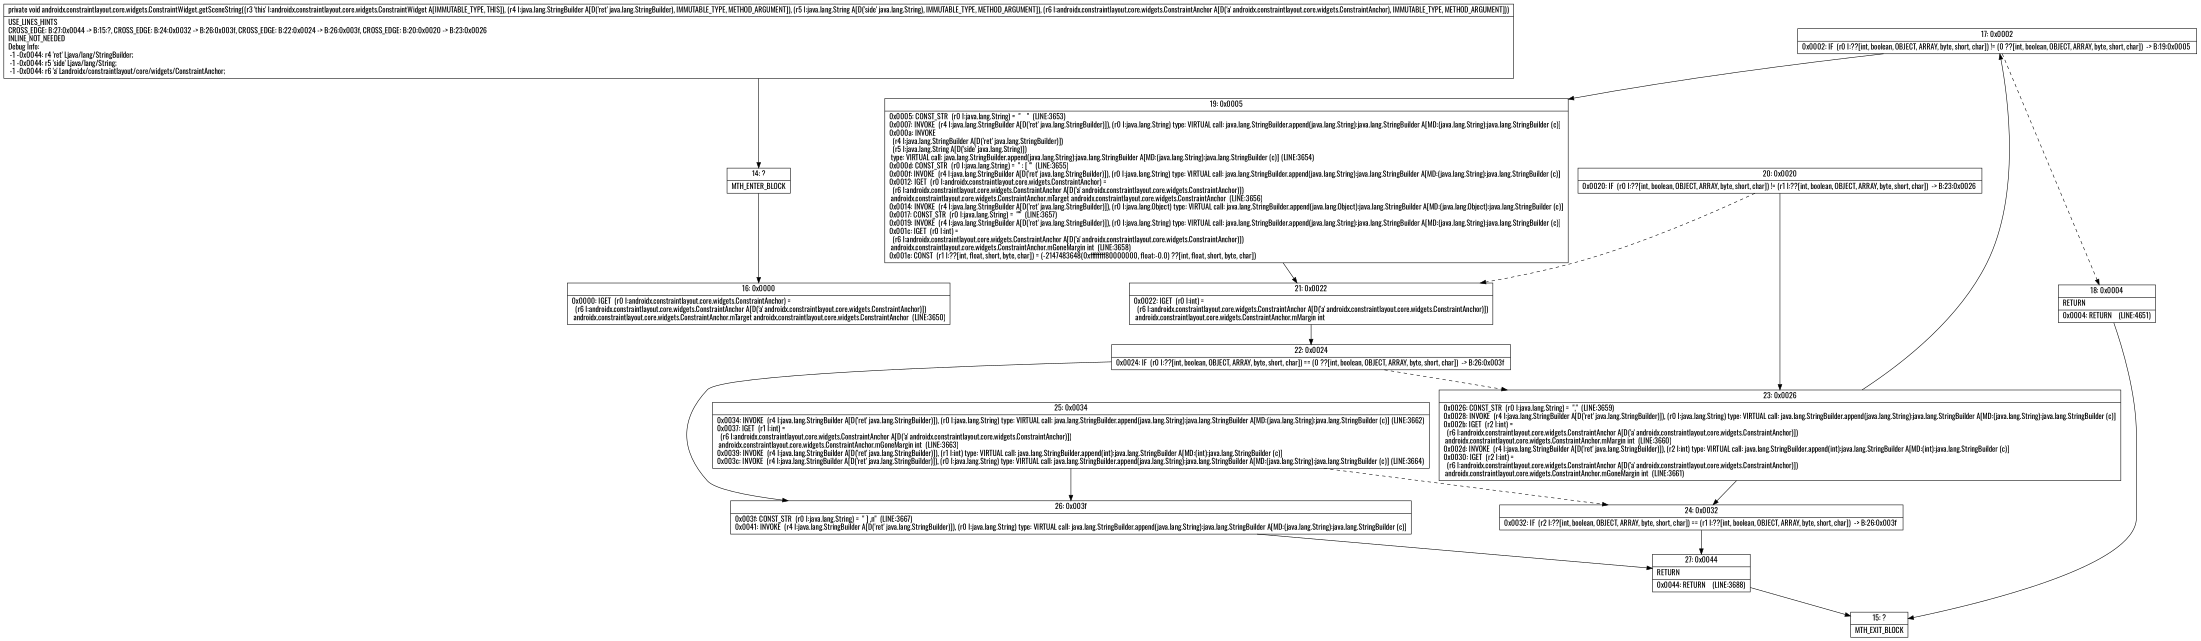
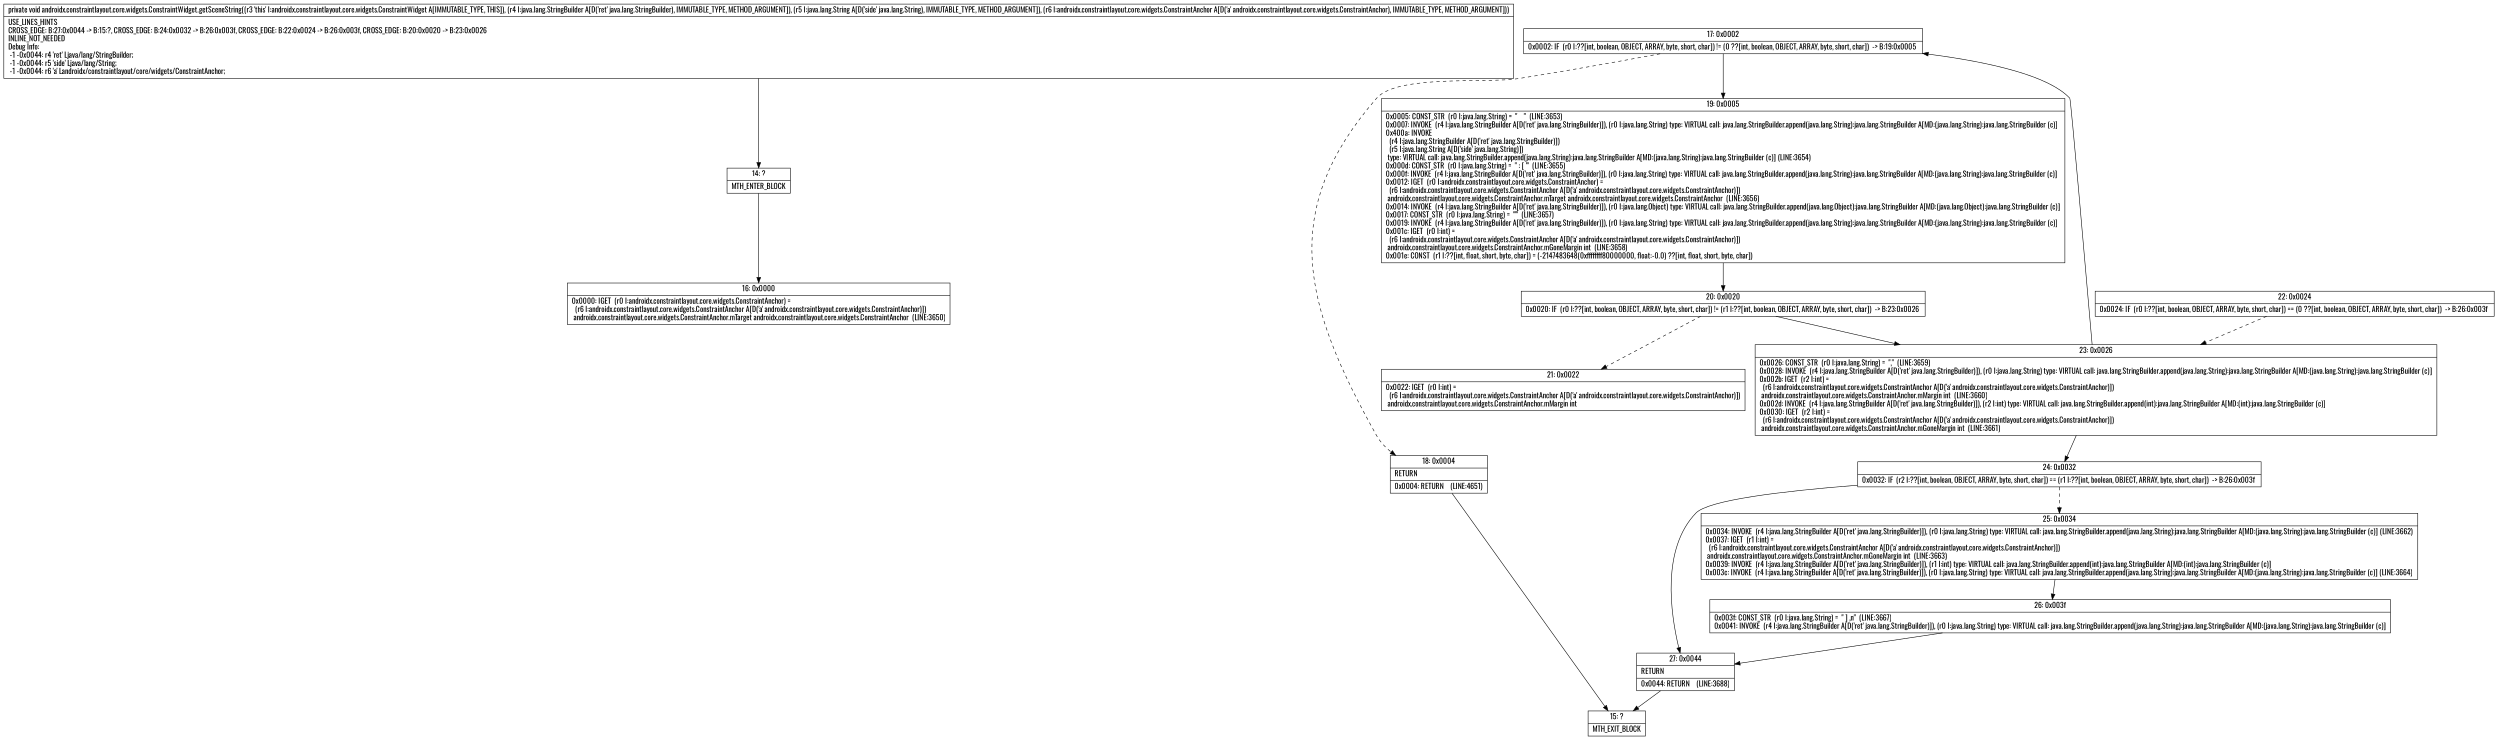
(914, 133) -> (1411, 133)
(1289, 271) -> (1723, 274)
(1311, 332) -> none
(819, 374) -> none
(1463, 486) -> (2059, 497)
